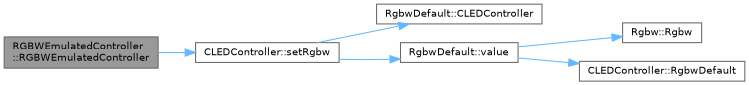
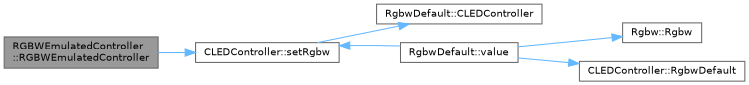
(365, 60) -> (375, 46)
